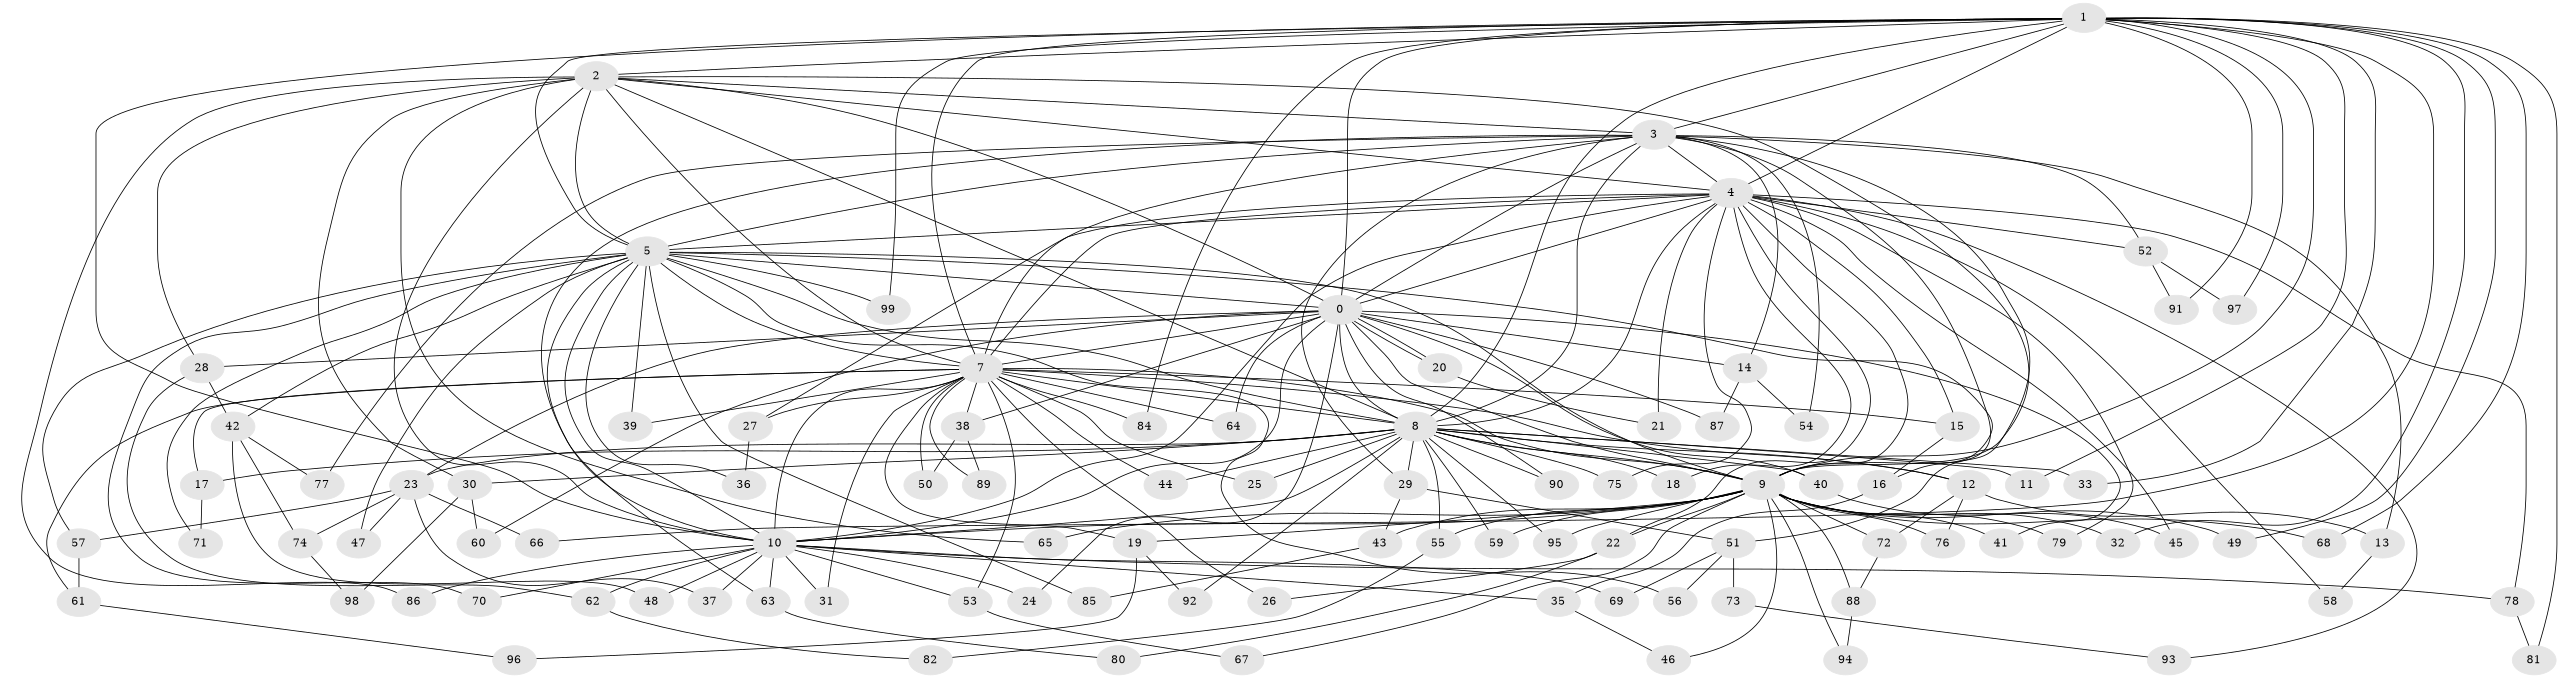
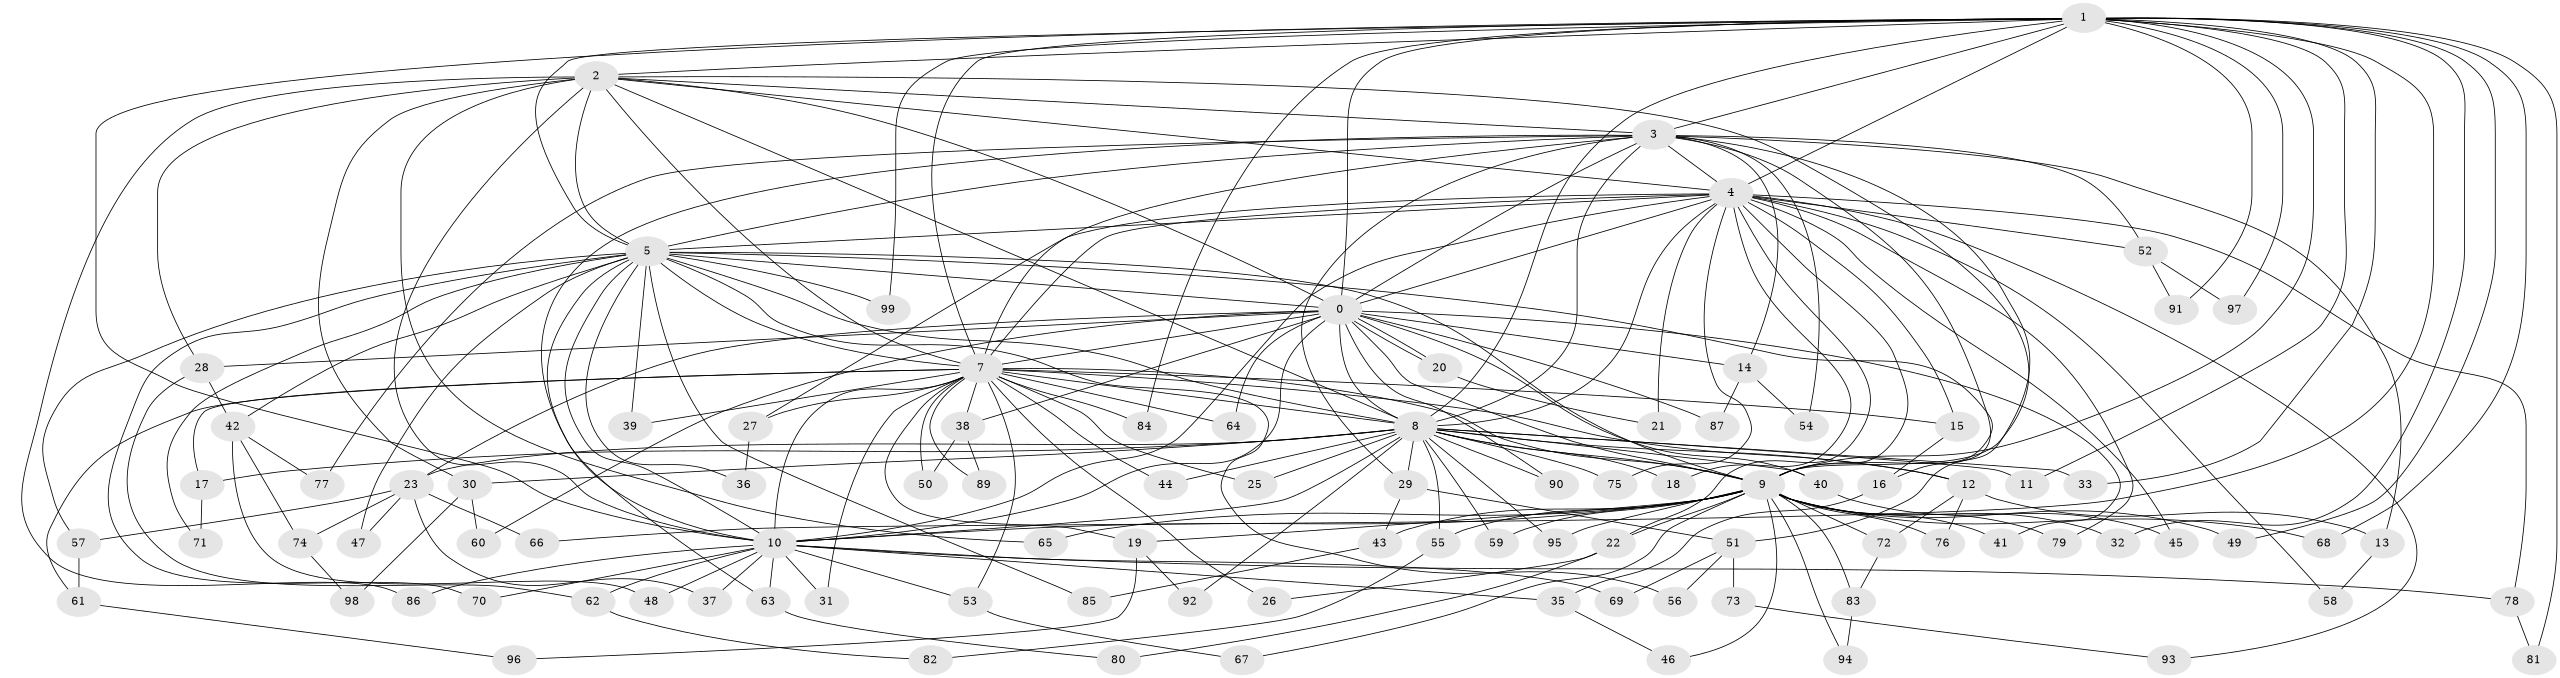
(1030, 602) -> none
(1854, 602) -> (1854, 602)
